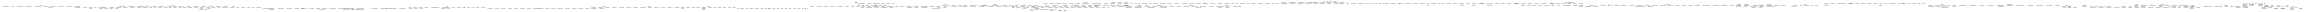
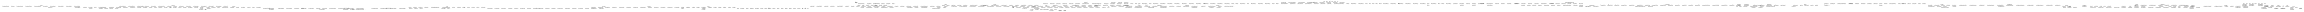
(1203, 6) -> none
